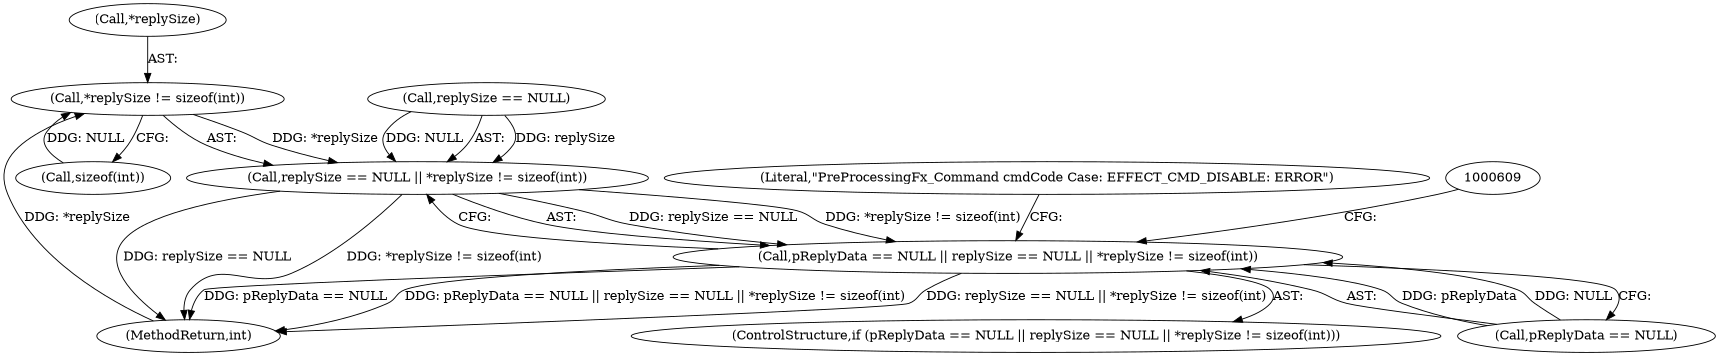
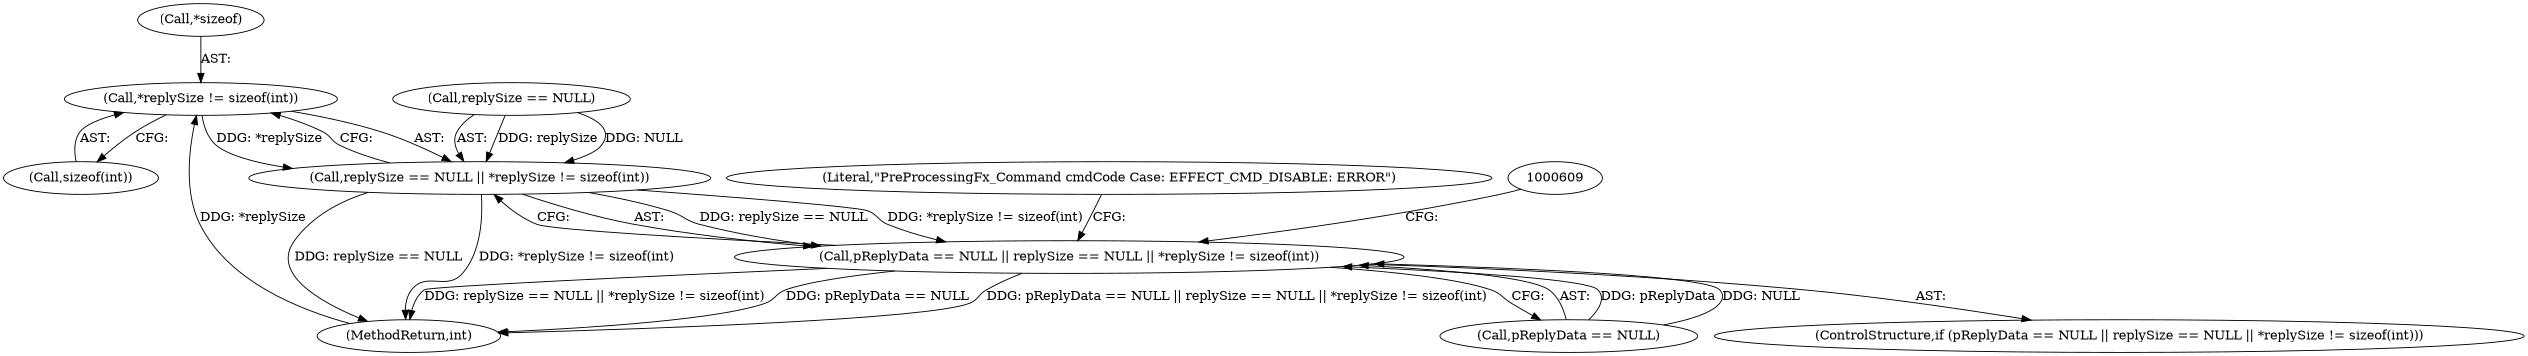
(148, 20) -> (201, 20)
(85, 139) -> (97, 139)
none -> (334, 141)
